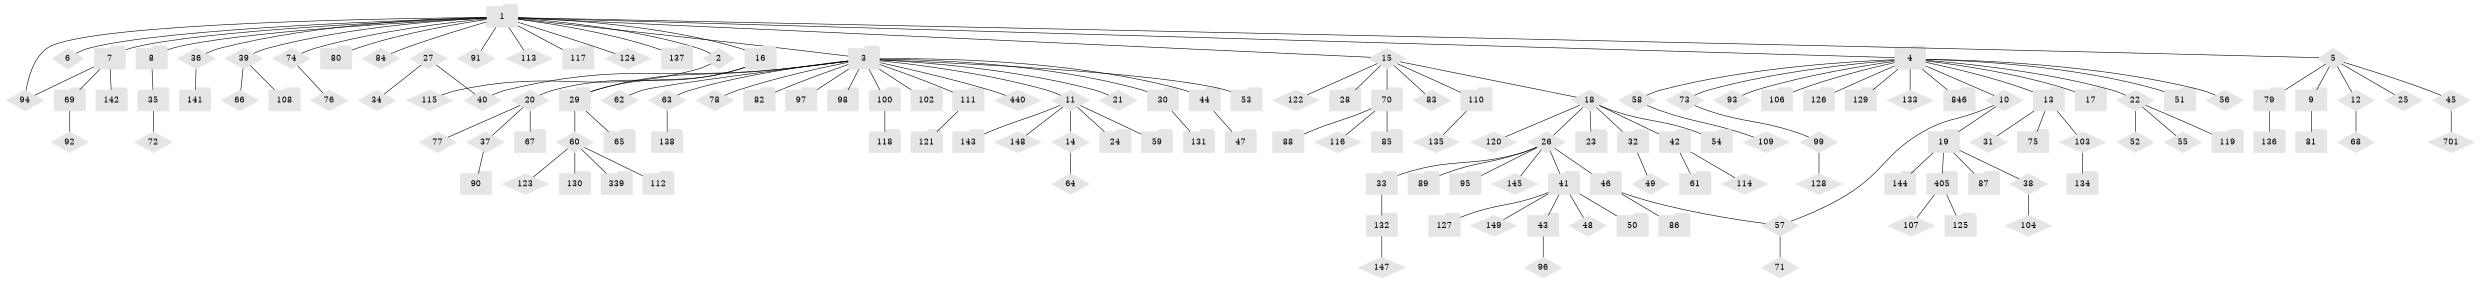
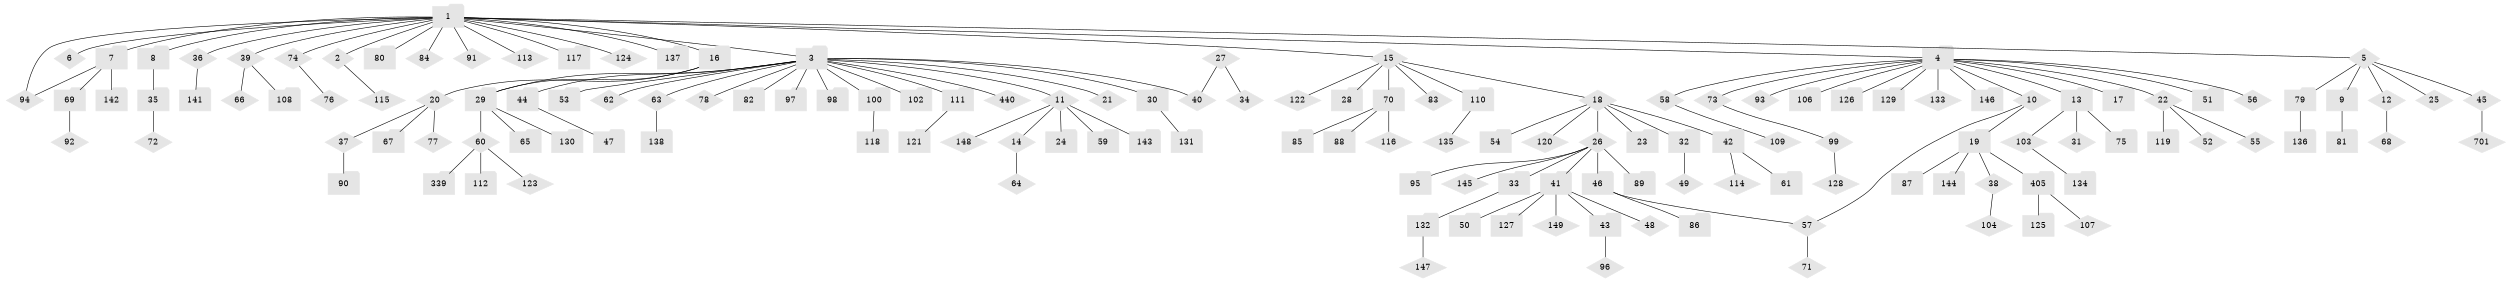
(1959, 100) -> (1987, 100)
(575, 163) -> (524, 121)
